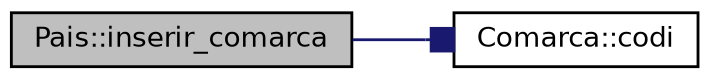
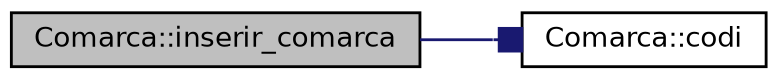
(182, 40) -> (216, 40)
